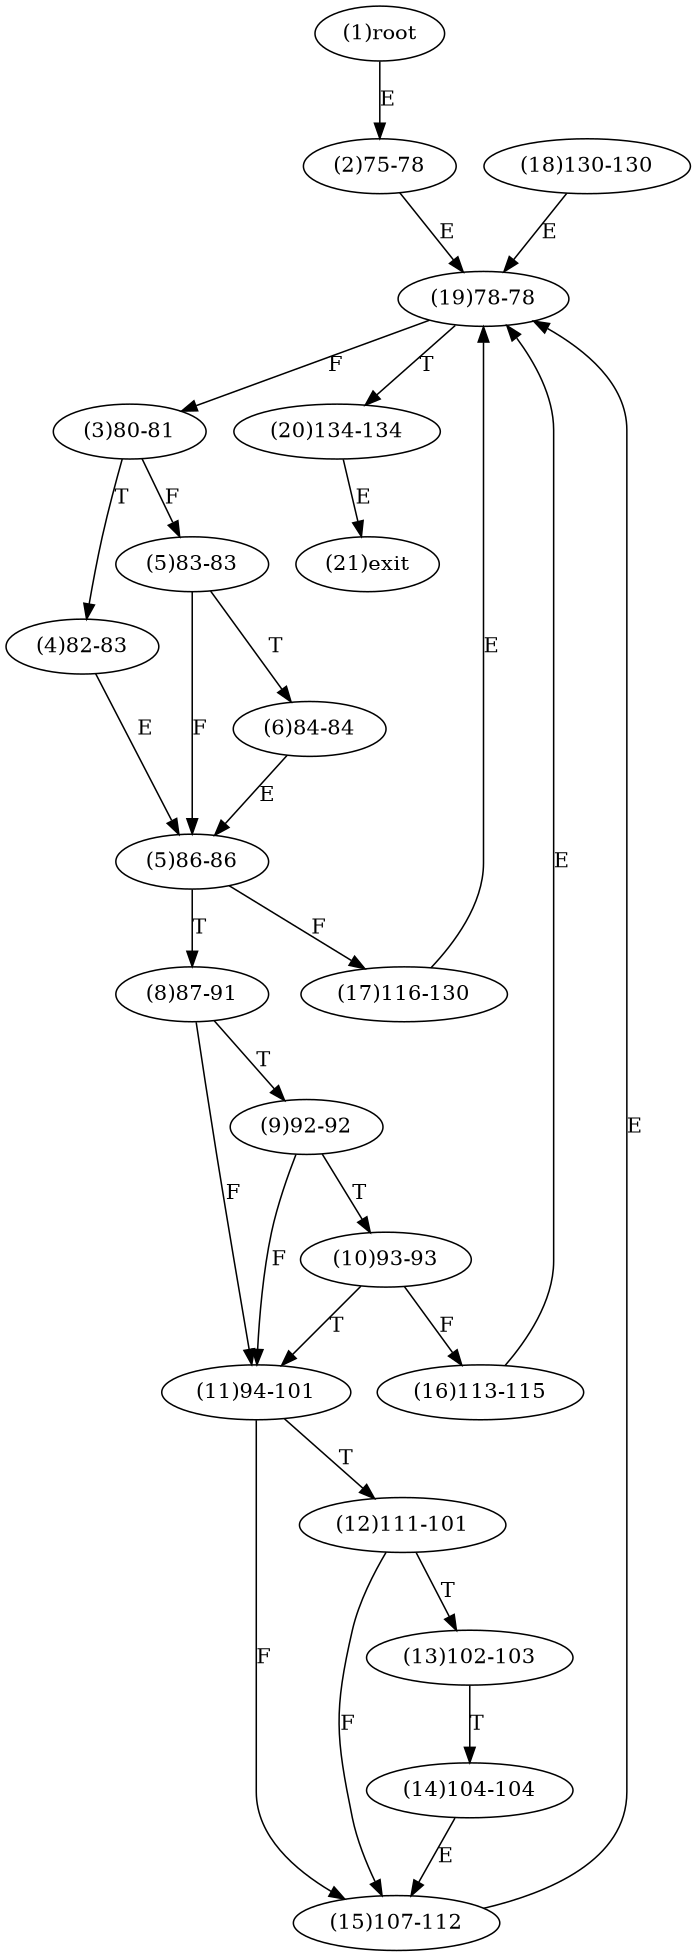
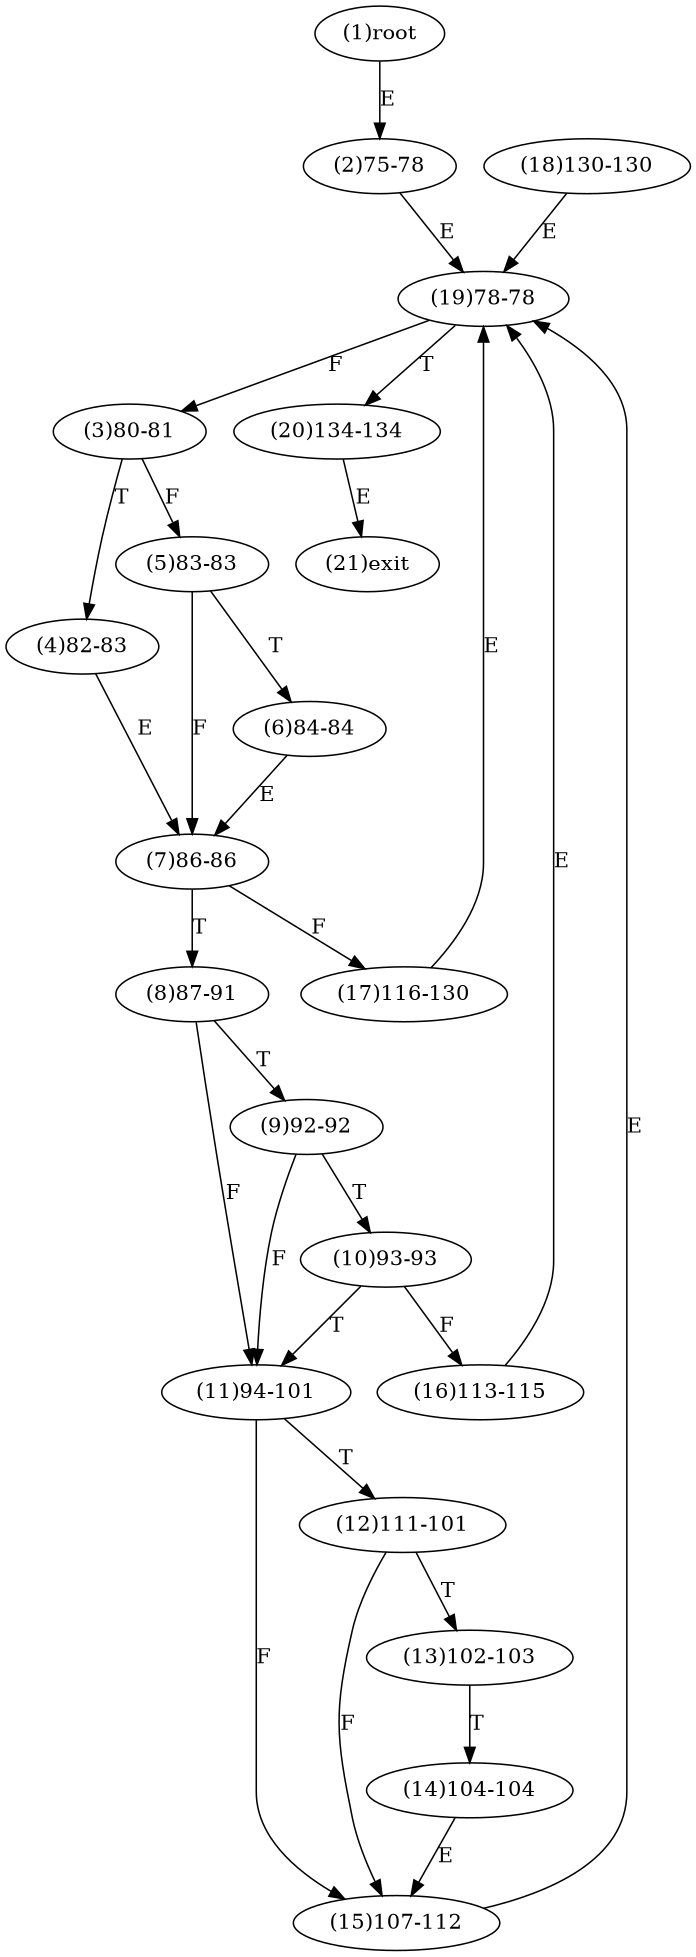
(192, 862) -> (192, 862)
